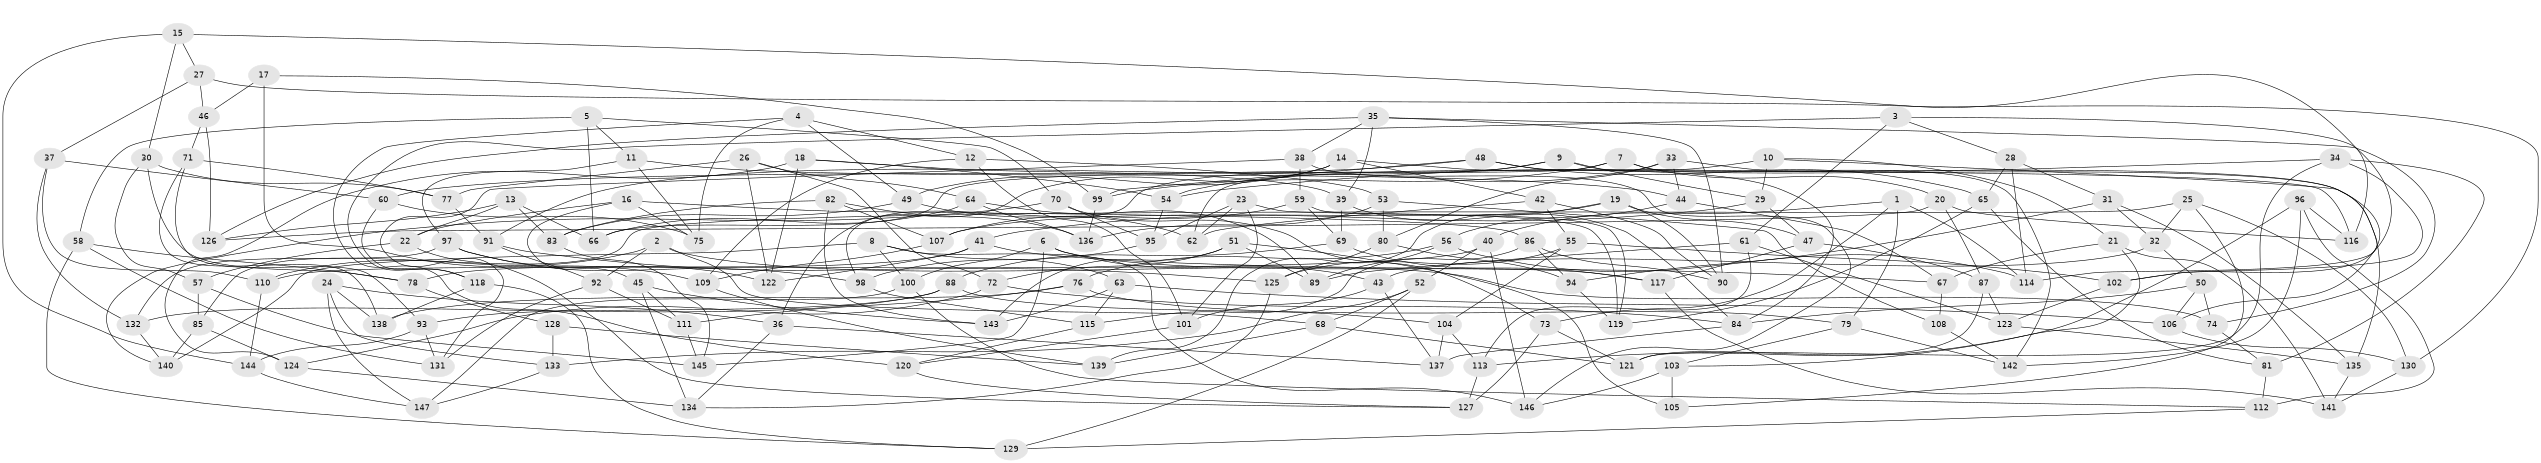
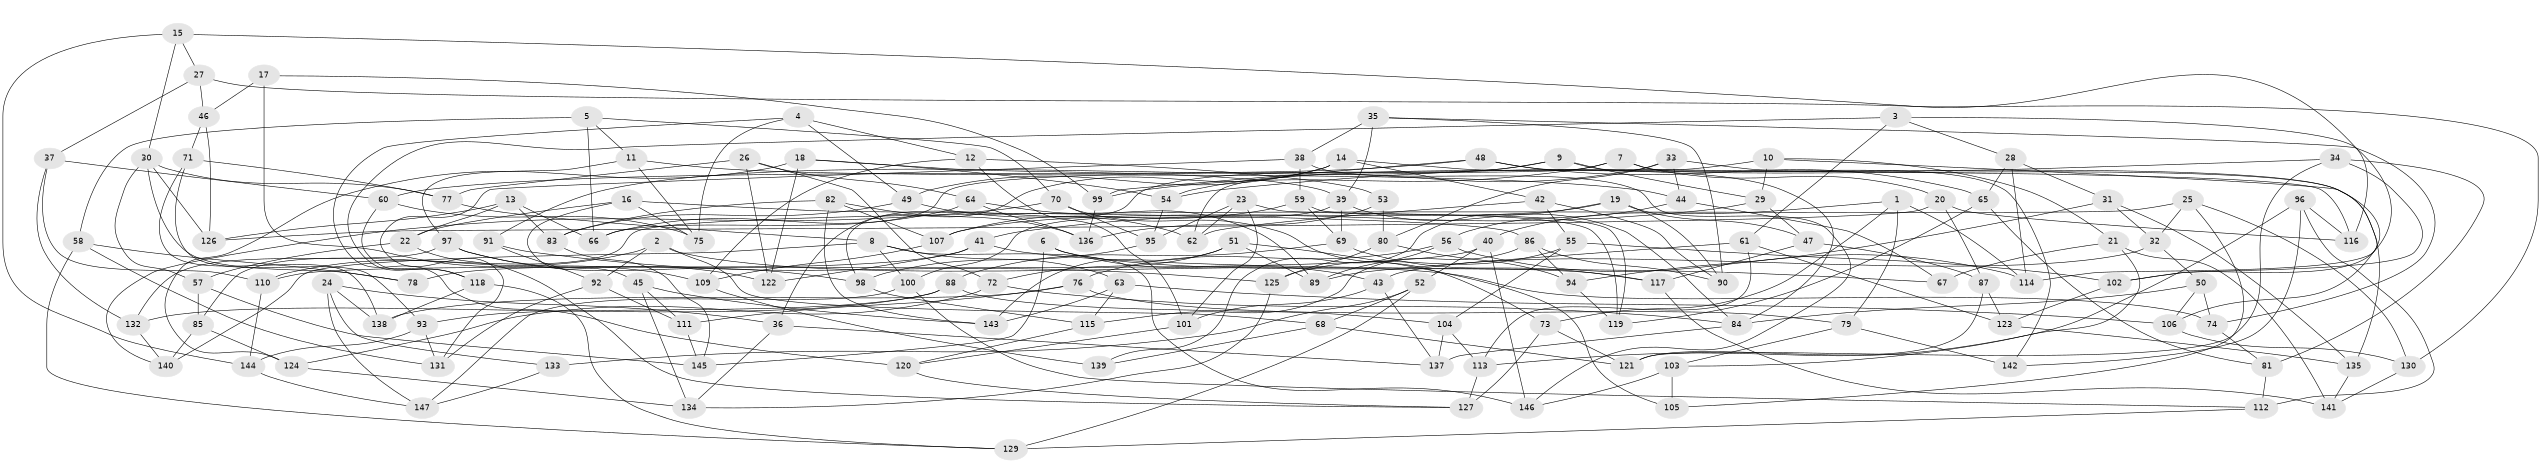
(782, 134) -> (180, 203)
(468, 221) -> (738, 232)
(976, 262) -> (1119, 218)
(553, 325) -> none
(1939, 325) -> none
